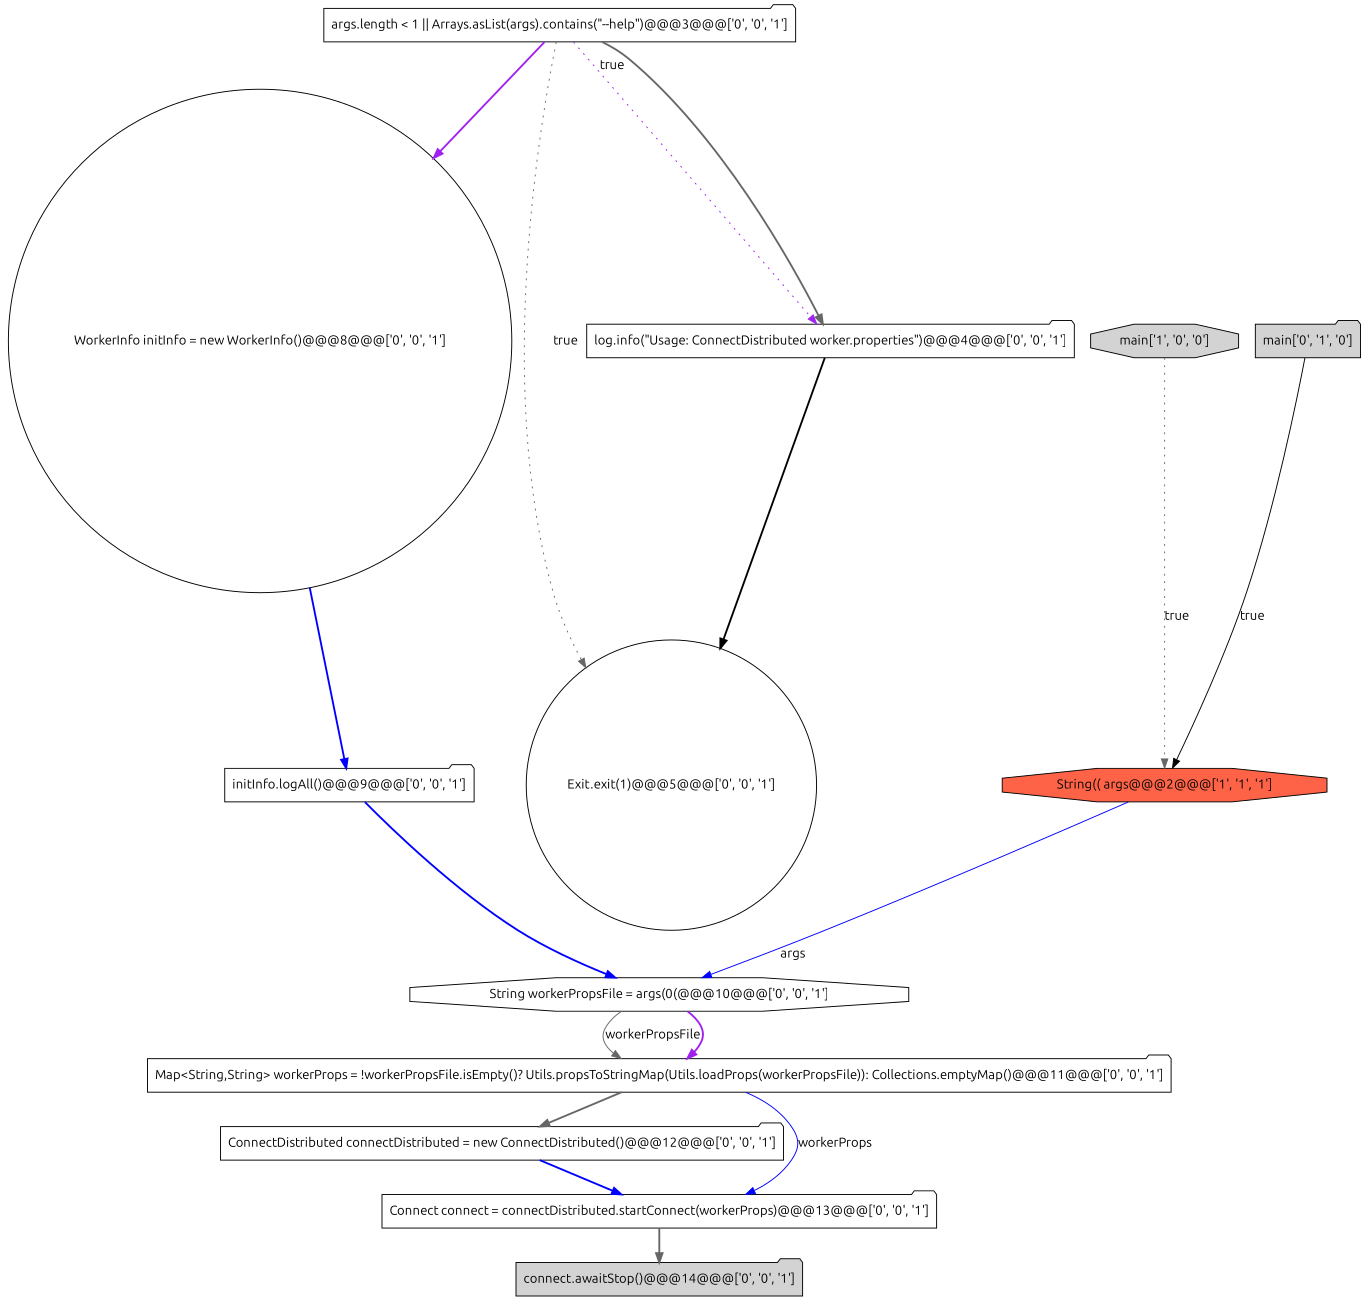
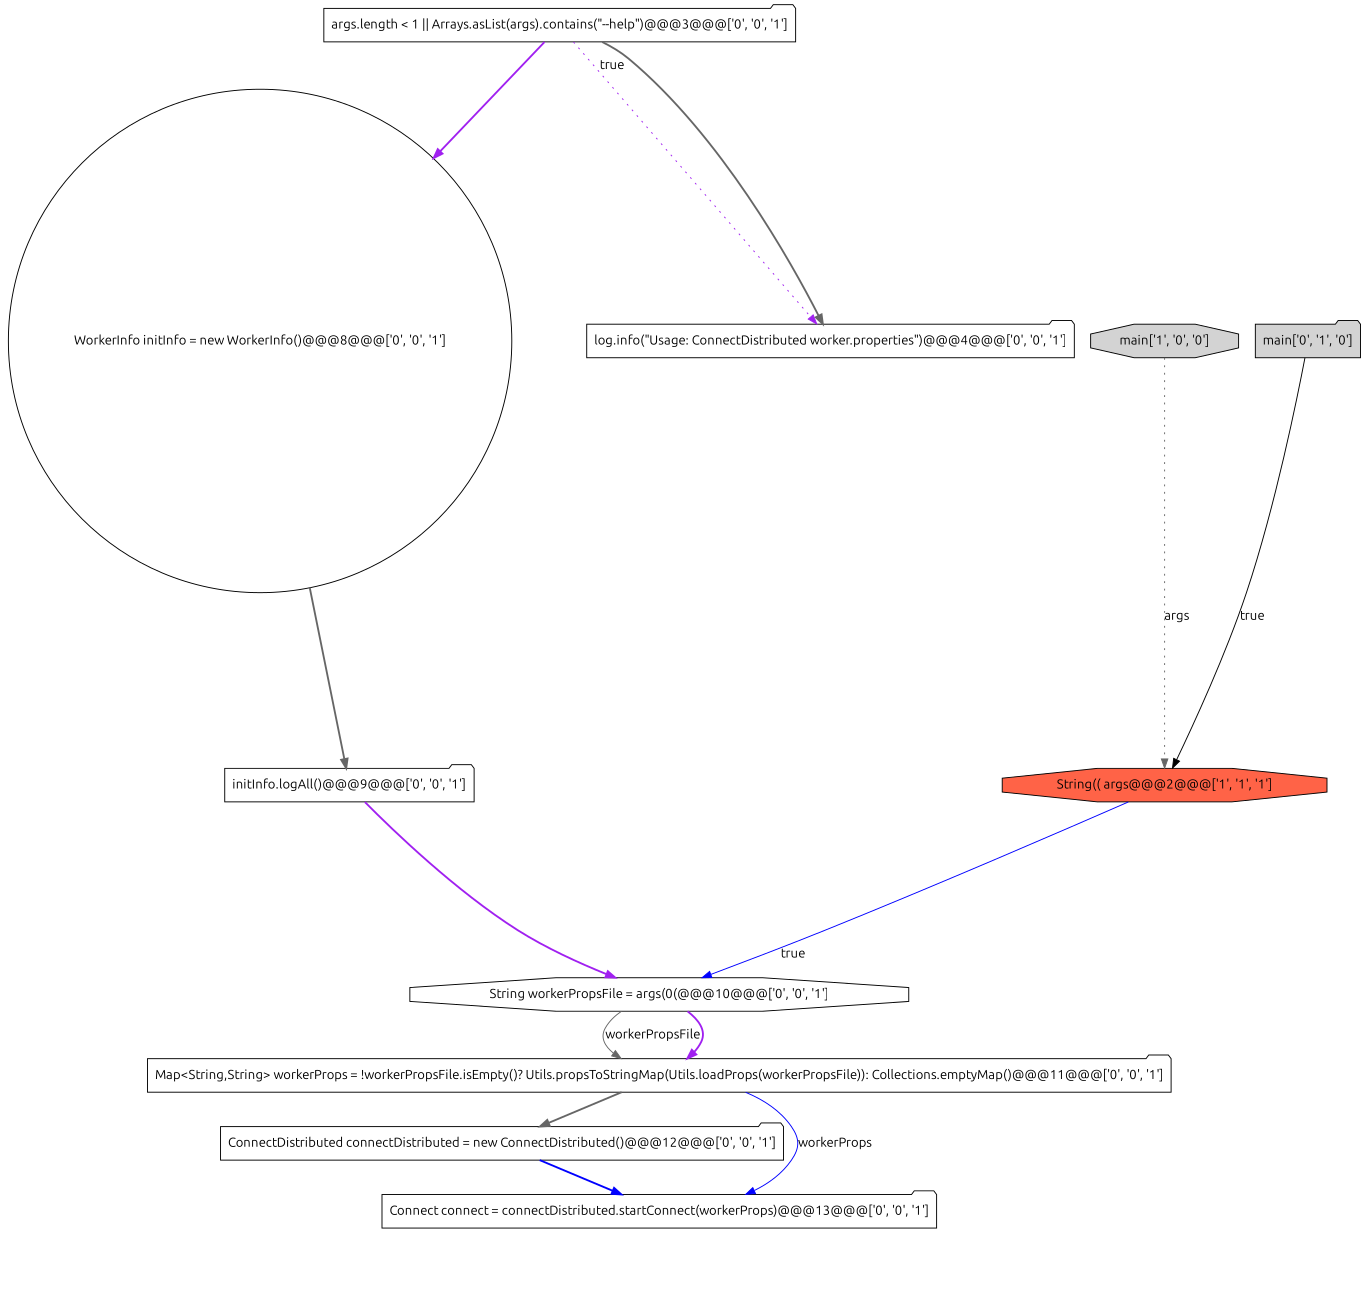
(1177, 616) -> (1177, 616)
(327, 673) -> (327, 673)
(671, 785) -> none
(477, 901) -> (477, 901)
(793, 954) -> (793, 954)
(659, 1279) -> none
